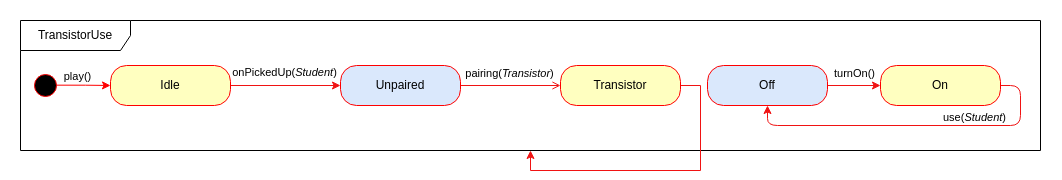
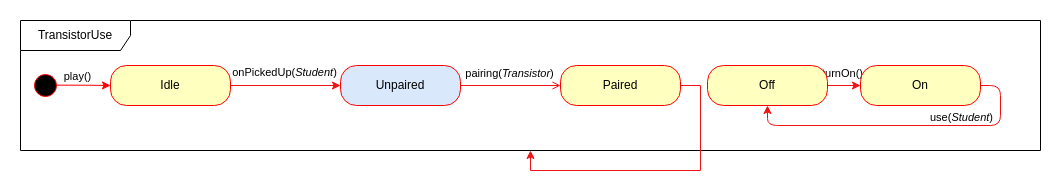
(621, 86) -> (621, 86)
(768, 86) -> (768, 86)
(941, 86) -> (921, 86)
